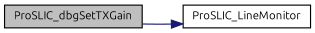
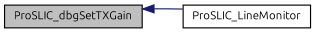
(157, 24) -> (169, 9)
